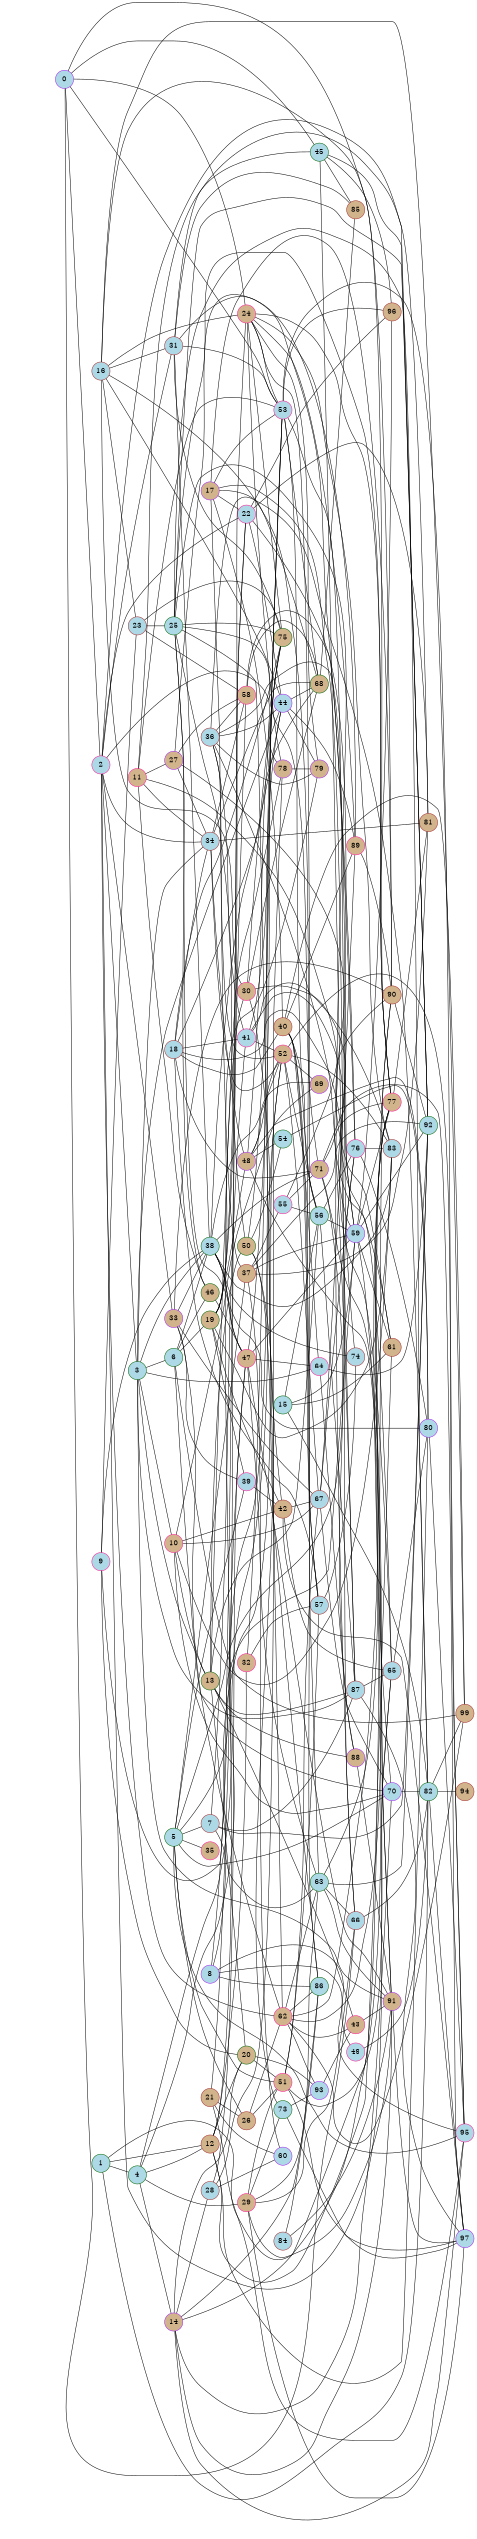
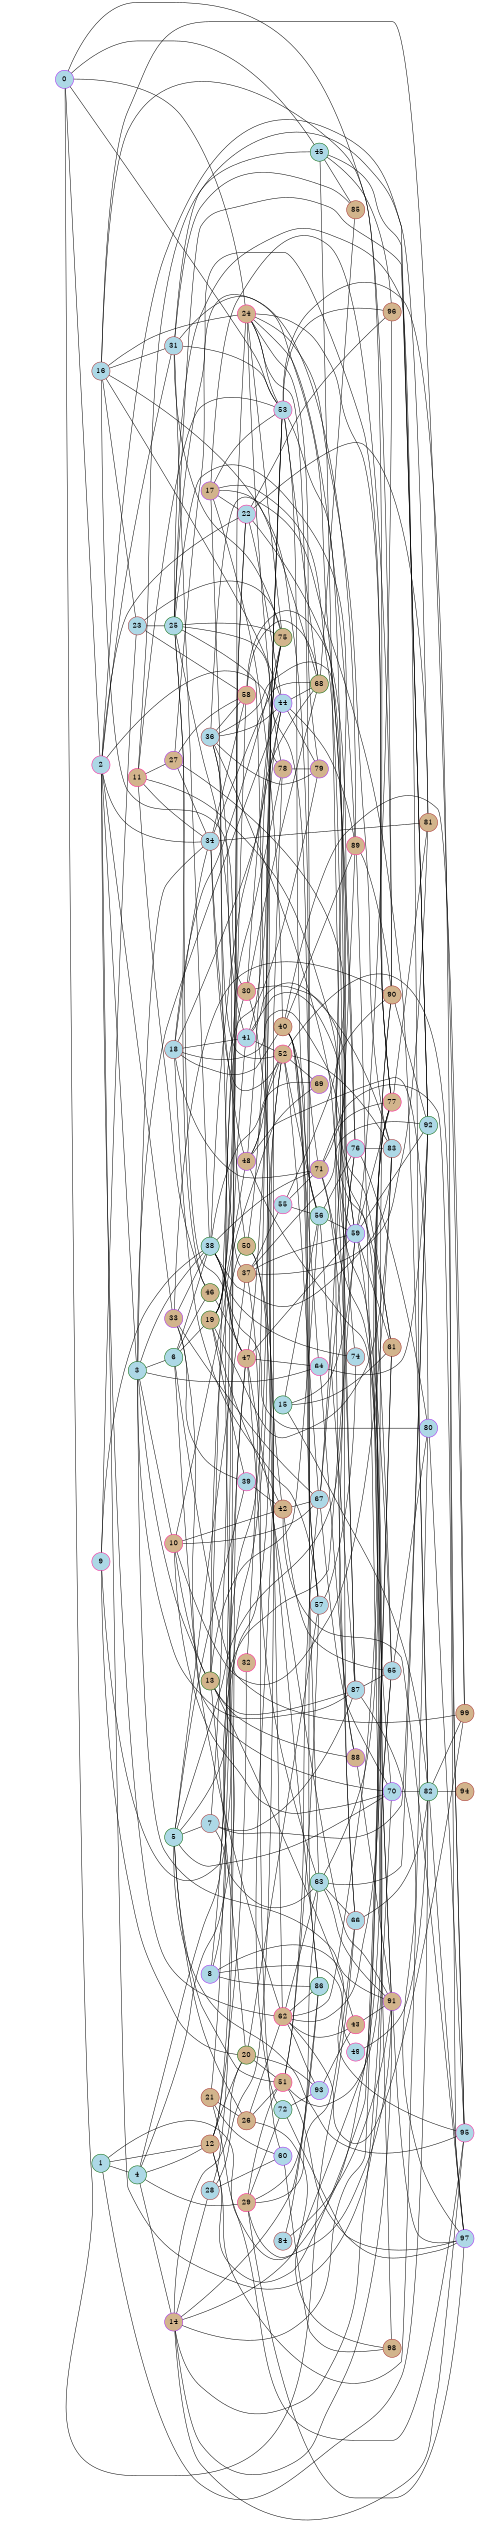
(283, 1139) -> none
(291, 1612) -> (285, 1819)
(210, 1851) -> none
none -> (368, 2104)
(283, 2110) -> (283, 2110)
none -> (392, 2348)
